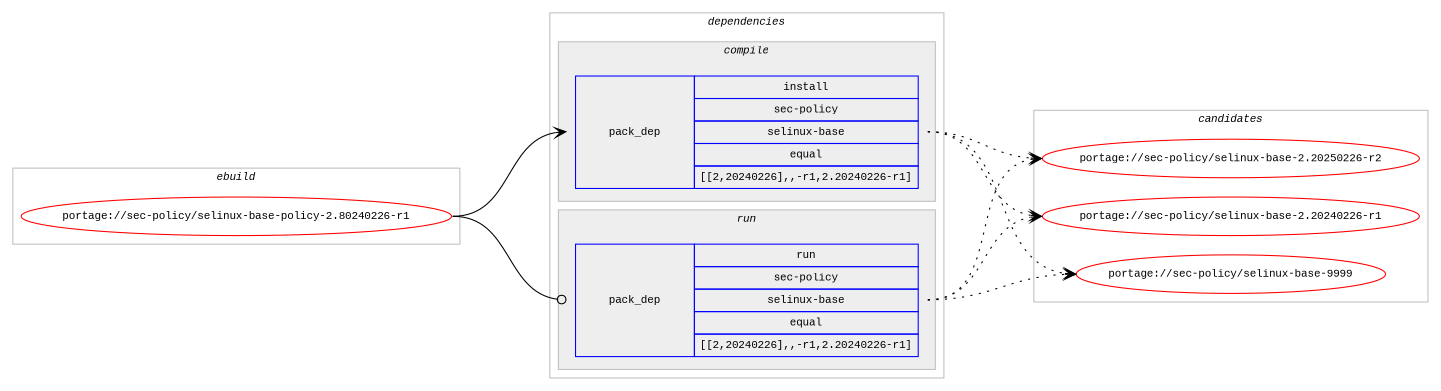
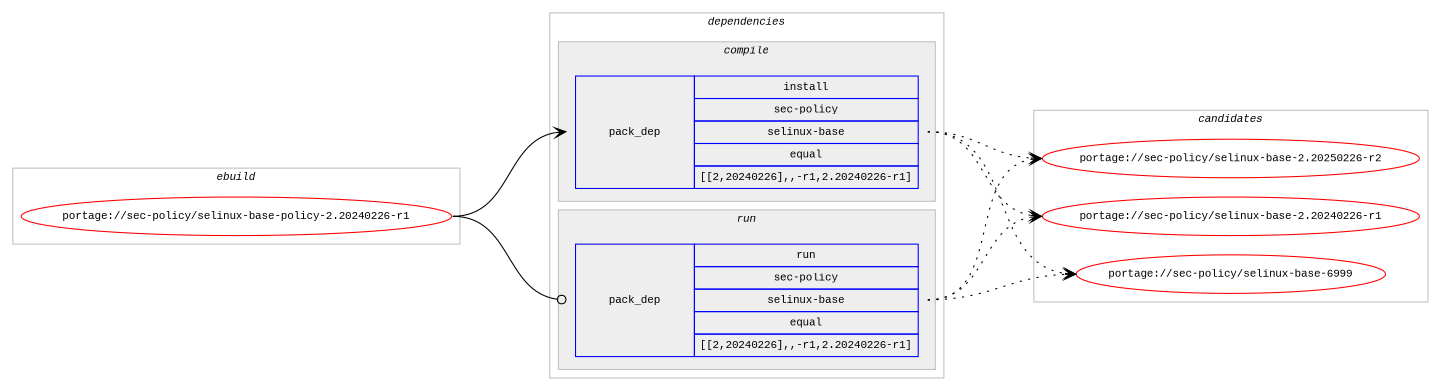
(236, 216) -> (236, 216)
(1231, 274) -> (1231, 274)
